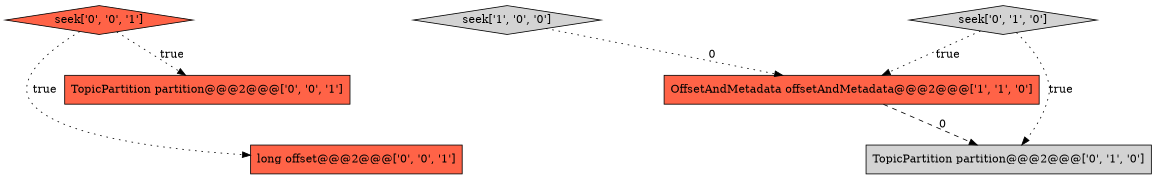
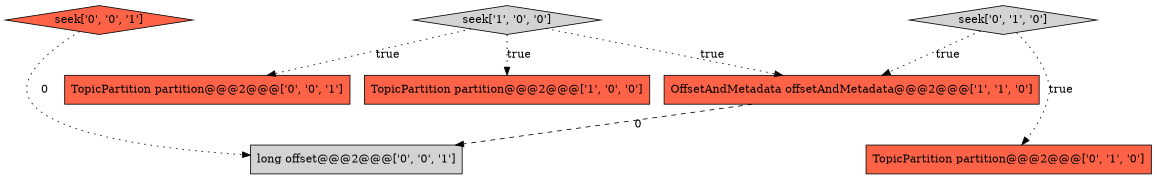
(148, 51) -> (373, 51)
(713, 55) -> (713, 55)
(45, 90) -> (45, 90)
none -> (507, 90)
(927, 123) -> (608, 124)
(356, 159) -> (356, 159)
(1009, 159) -> (1009, 159)
